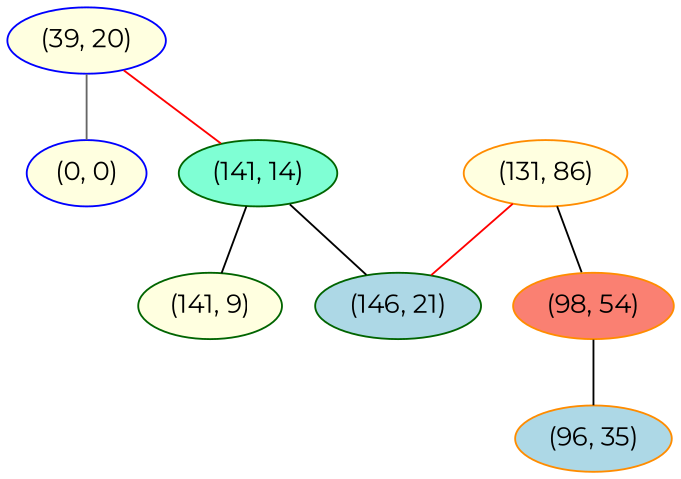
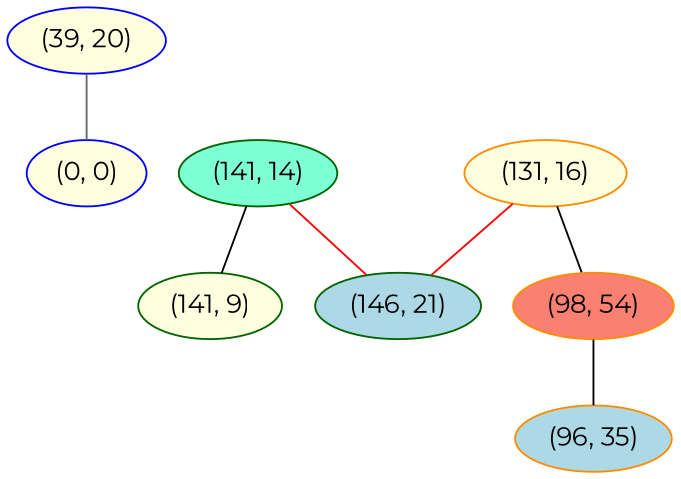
(172, 107) -> none
(546, 173) -> (546, 173)
(328, 240) -> (328, 240)
